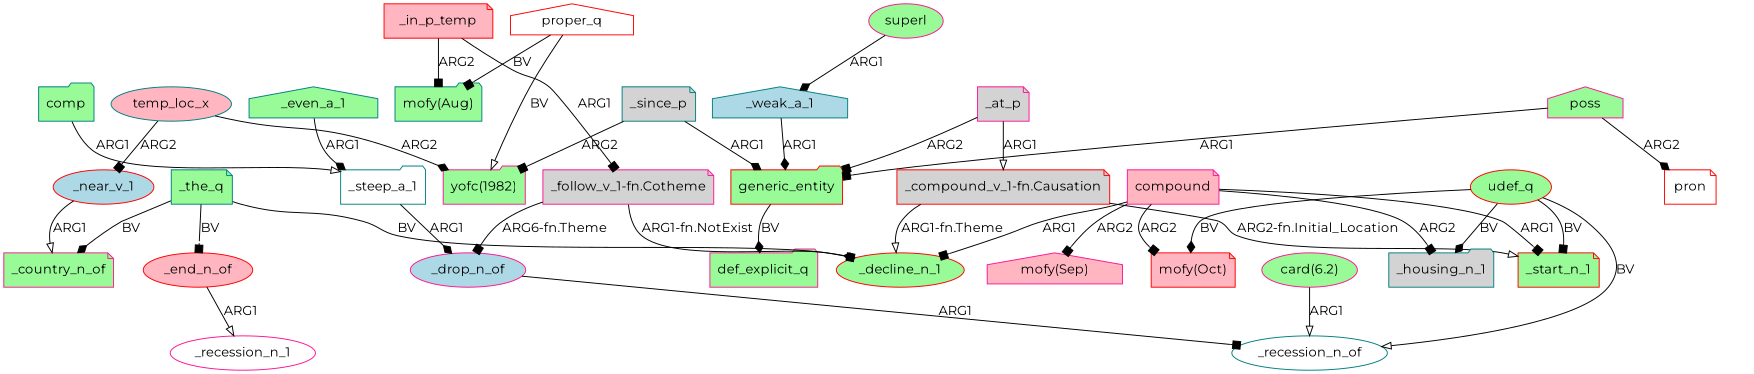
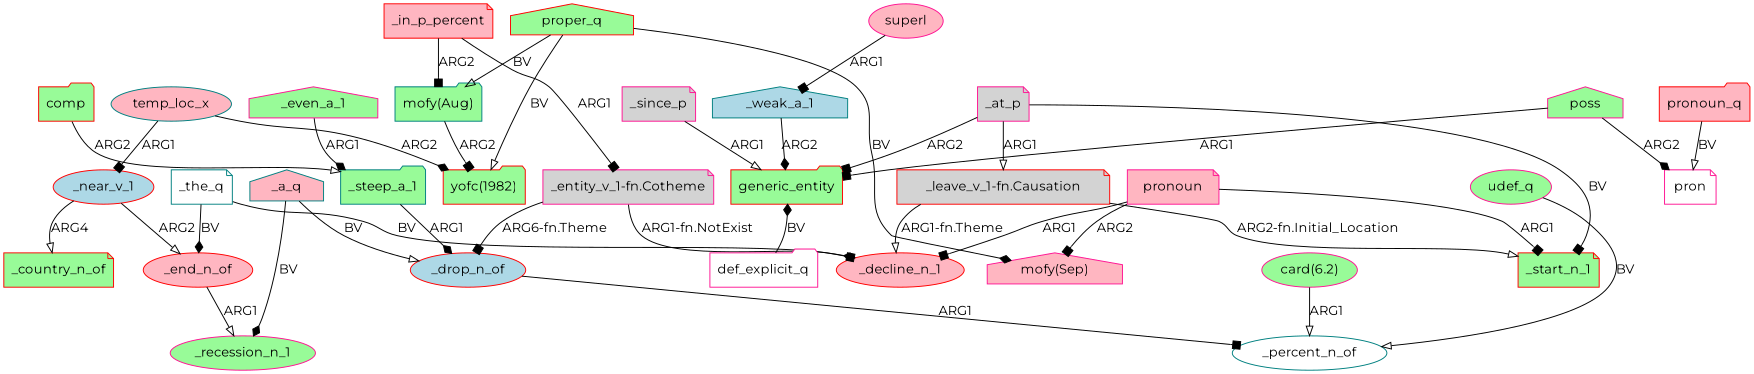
(438, 21) -> (438, 21)
(572, 21) -> (572, 21)
(906, 21) -> (906, 21)
(512, 58) -> (512, 58)
(847, 60) -> (847, 60)
none -> (866, 101)
(66, 104) -> (66, 104)
(313, 104) -> (313, 104)
(659, 104) -> (659, 104)
none -> (1705, 104)
(719, 143) -> (719, 143)
(576, 144) -> (454, 142)
(113, 146) -> (113, 146)
(159, 146) -> (159, 146)
(800, 146) -> (800, 146)
(202, 187) -> (202, 187)
none -> (287, 187)
(383, 187) -> (383, 187)
(484, 187) -> (484, 187)
(628, 187) -> (628, 187)
(1003, 187) -> (1003, 187)
(1173, 187) -> (1173, 187)
(1511, 187) -> (1511, 187)
(1690, 187) -> (1690, 187)
(1557, 218) -> (1342, 119)
(127, 219) -> none
(761, 222) -> (784, 235)
(200, 223) -> (200, 223)
none -> (147, 225)
(70, 229) -> (70, 229)
(59, 270) -> (59, 270)
(468, 270) -> (468, 270)
(764, 270) -> (764, 270)
(900, 270) -> (900, 270)
(1193, 270) -> none
(1441, 270) -> none
(243, 353) -> (243, 353)
(1310, 353) -> (1310, 353)
